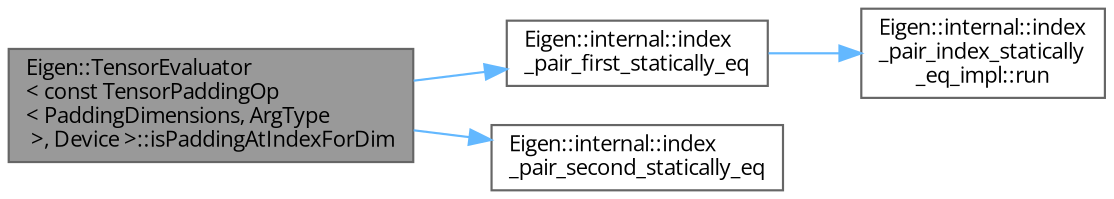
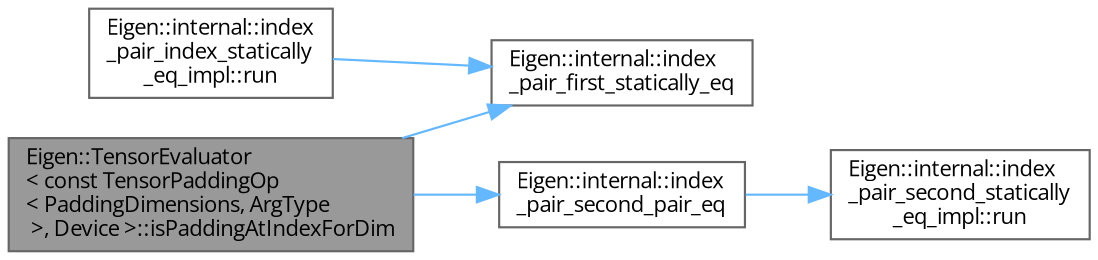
(804, 53) -> (401, 62)
(637, 158) -> (622, 195)
none -> (960, 195)
